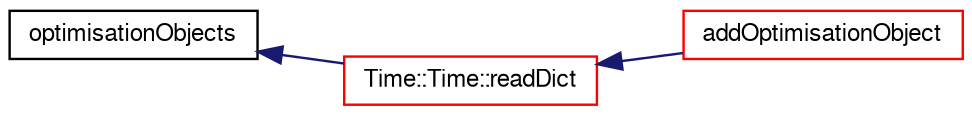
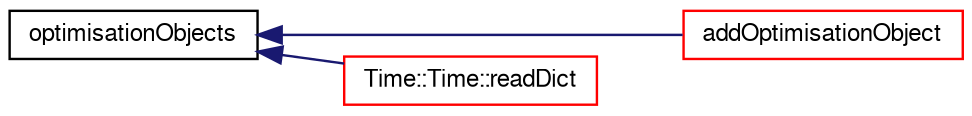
(652, 57) -> (482, 35)
